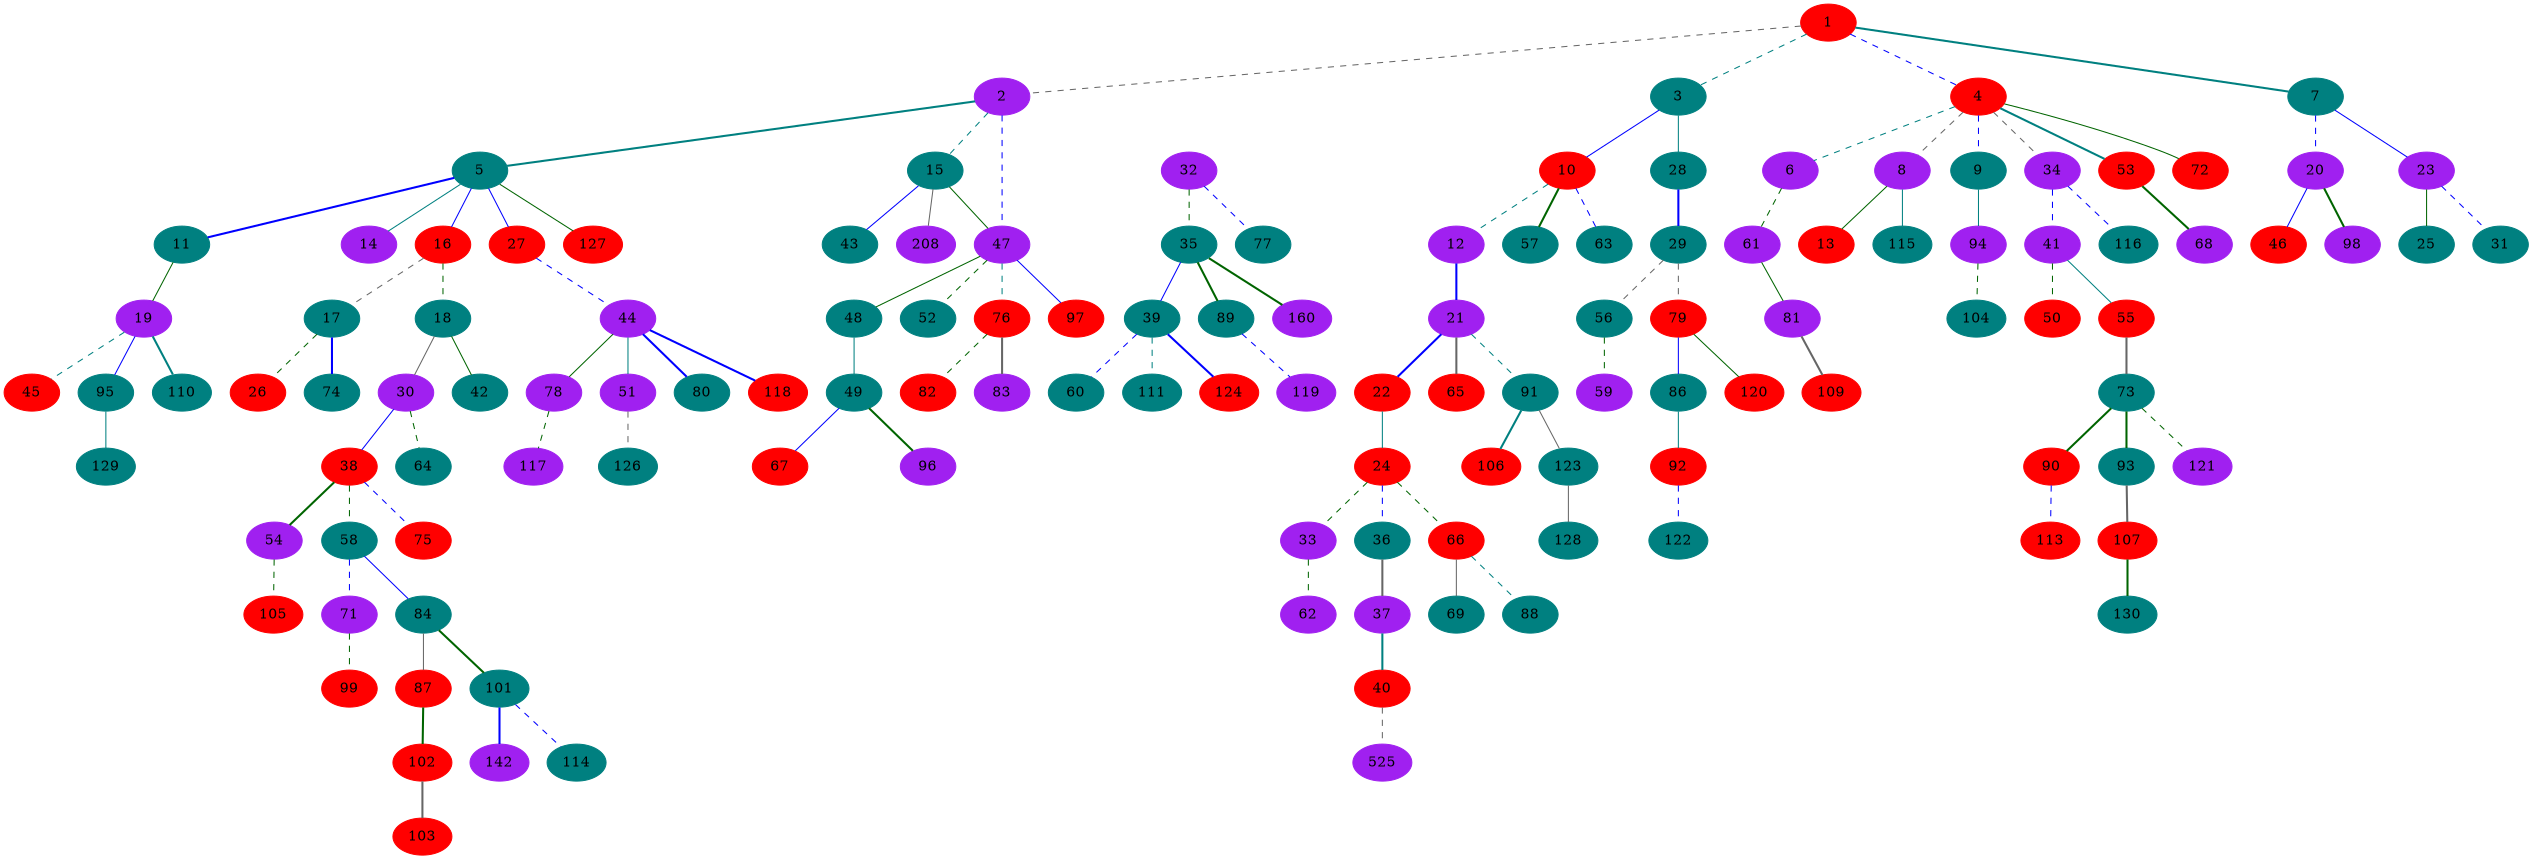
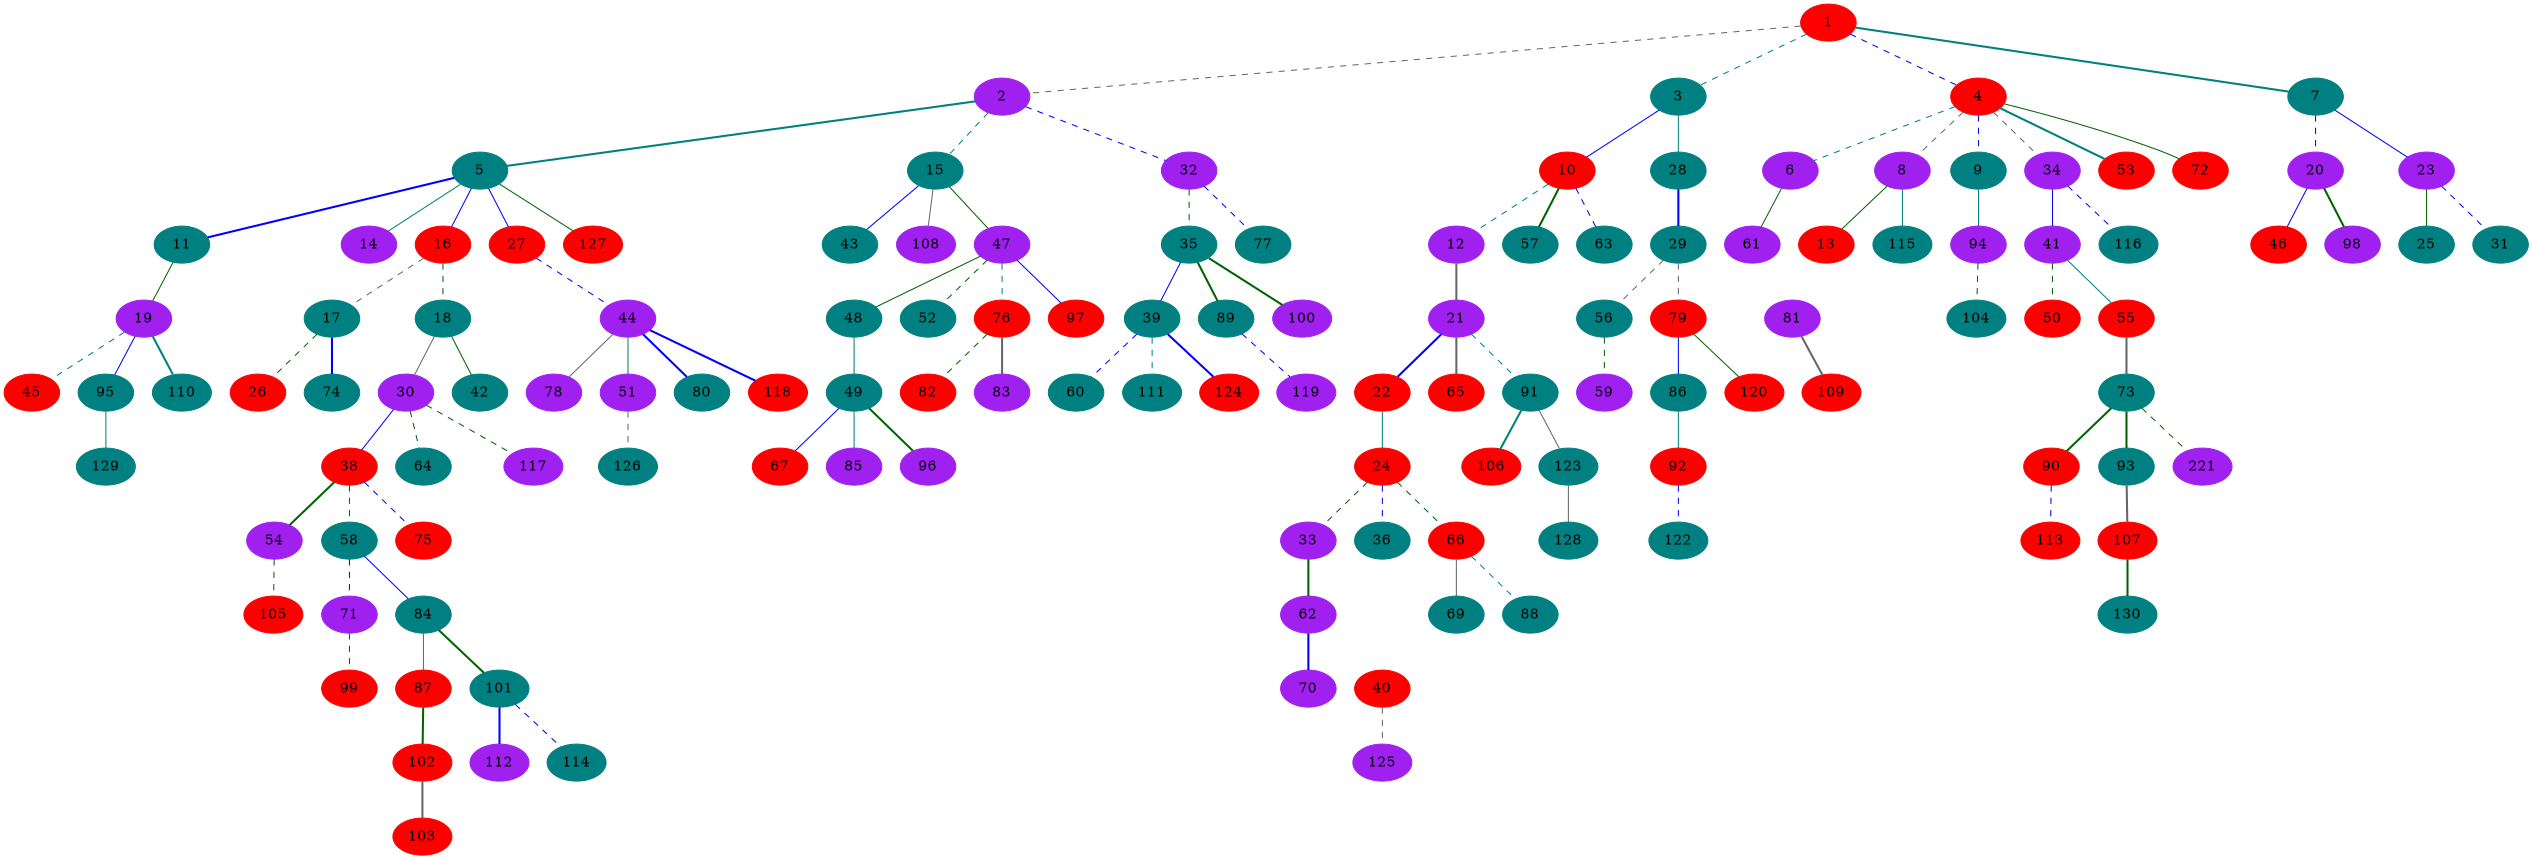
(1002, 171) -> (1096, 134)
(1771, 208) -> (1771, 208)
(2052, 208) -> (2052, 208)
(926, 245) -> (926, 245)
(2205, 245) -> none
(1456, 282) -> (1456, 282)
(1772, 282) -> none
(1302, 319) -> (1302, 319)
(591, 356) -> (591, 356)
(544, 430) -> (469, 429)
none -> (854, 467)
(2203, 467) -> (2203, 467)
(1308, 578) -> (1308, 578)
(1382, 615) -> none
none -> (1308, 689)
(499, 763) -> (499, 763)
(1382, 763) -> (1382, 763)
